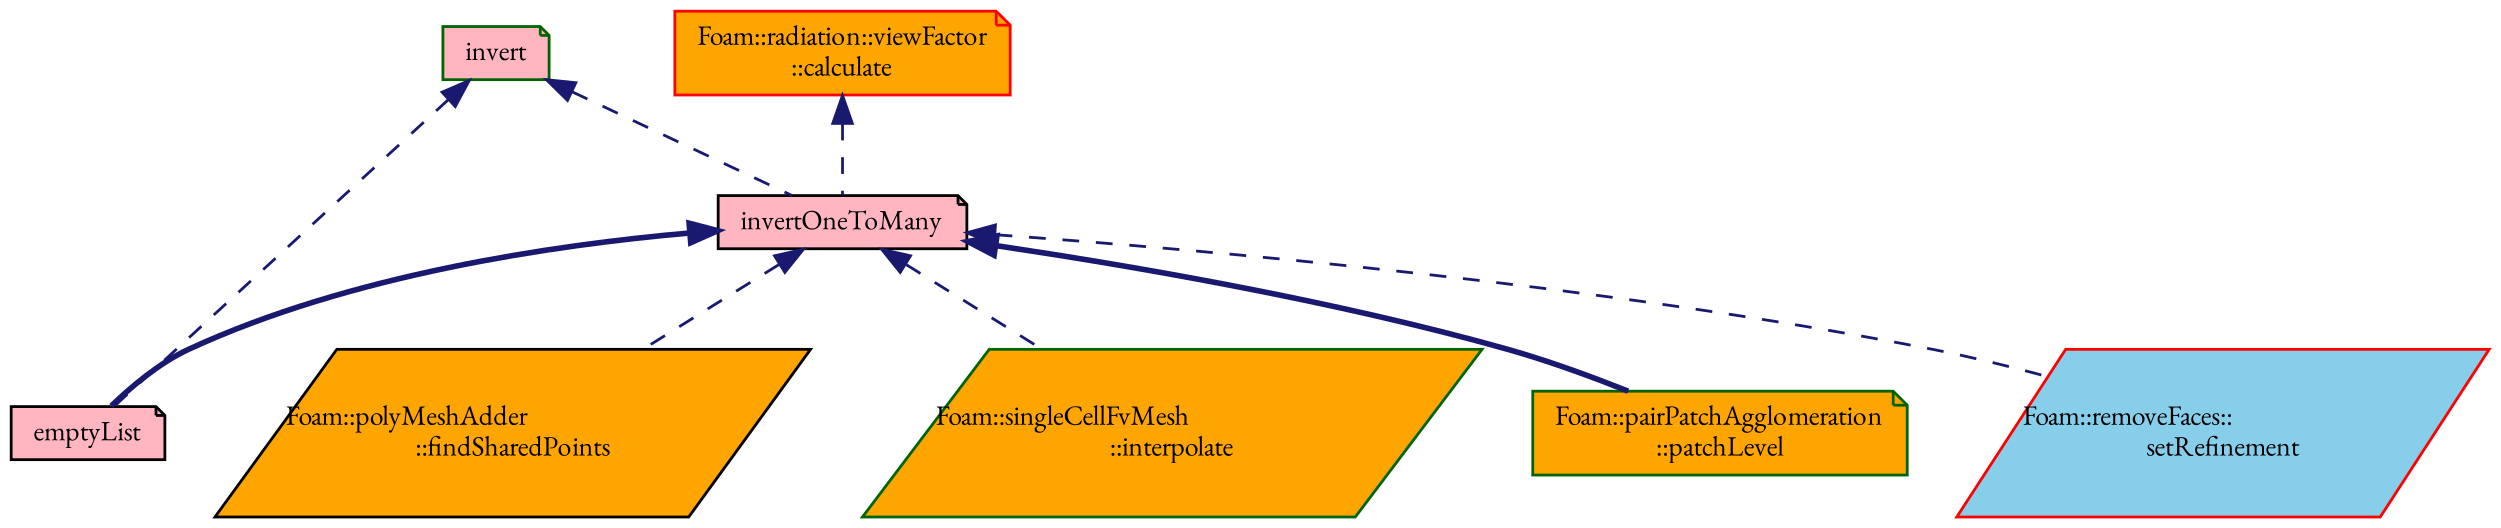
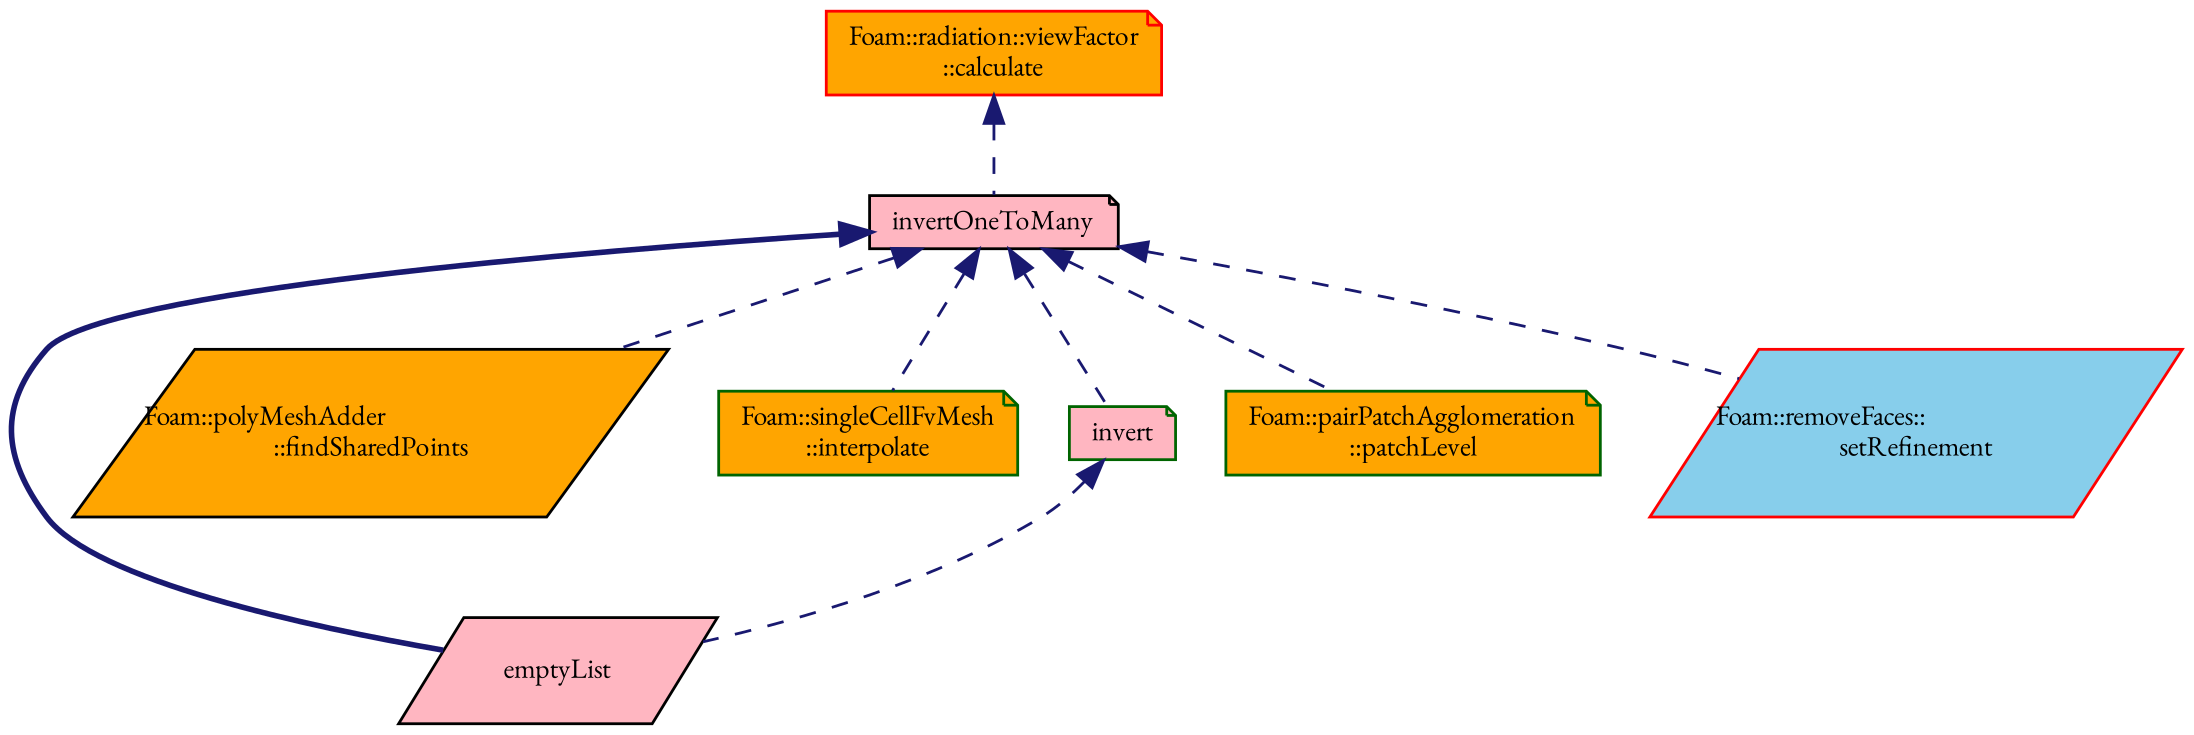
(682, 144) -> (1066, 340)
(1316, 303) -> (1201, 326)
(88, 433) -> (558, 671)
(1172, 433) -> (868, 433)
